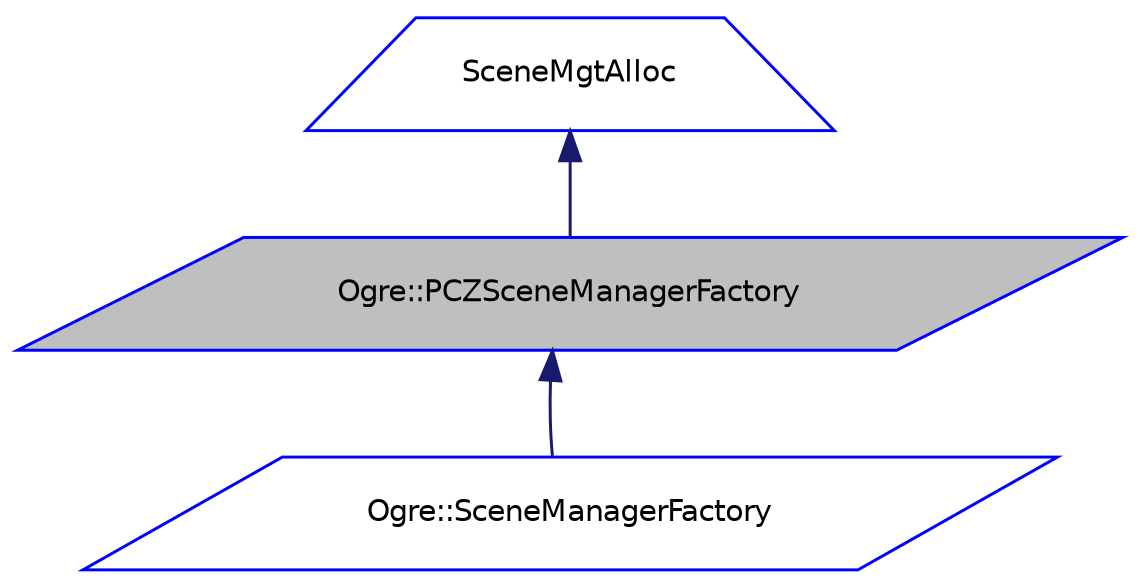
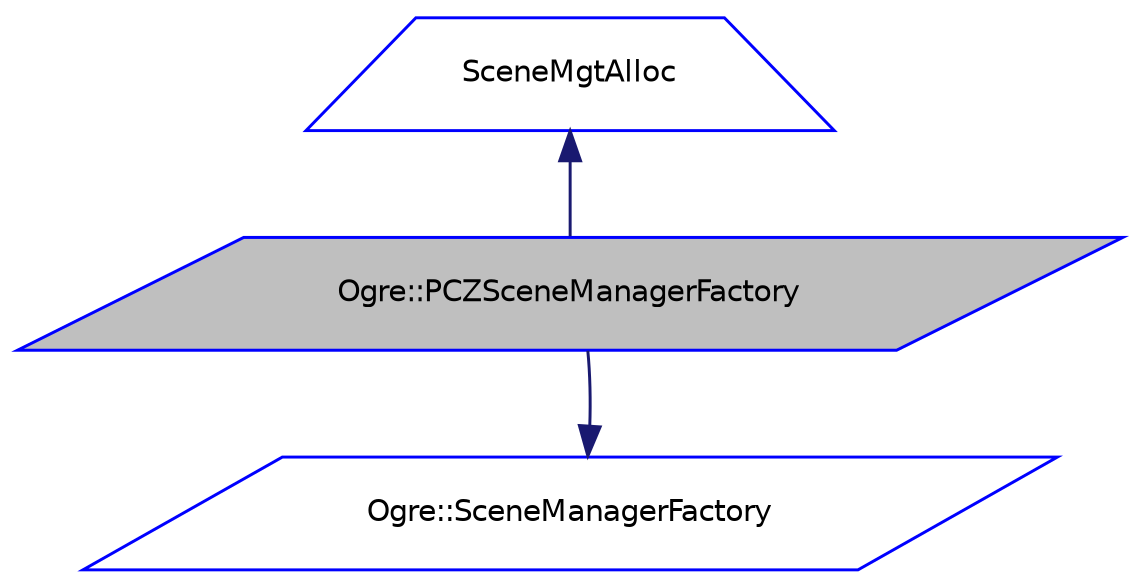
(550, 419) -> (590, 388)
